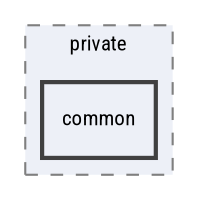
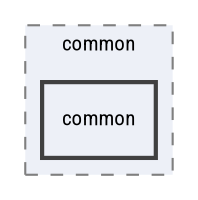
(99, 45) -> (99, 45)
